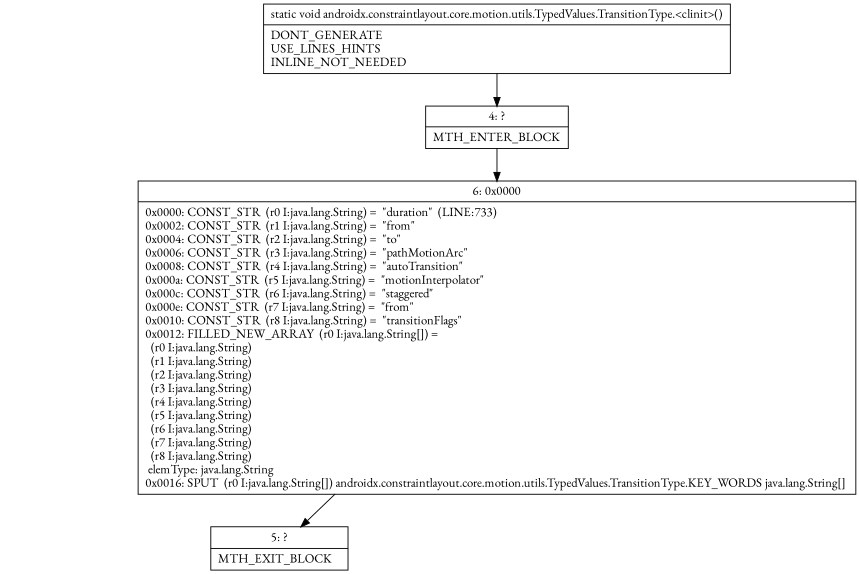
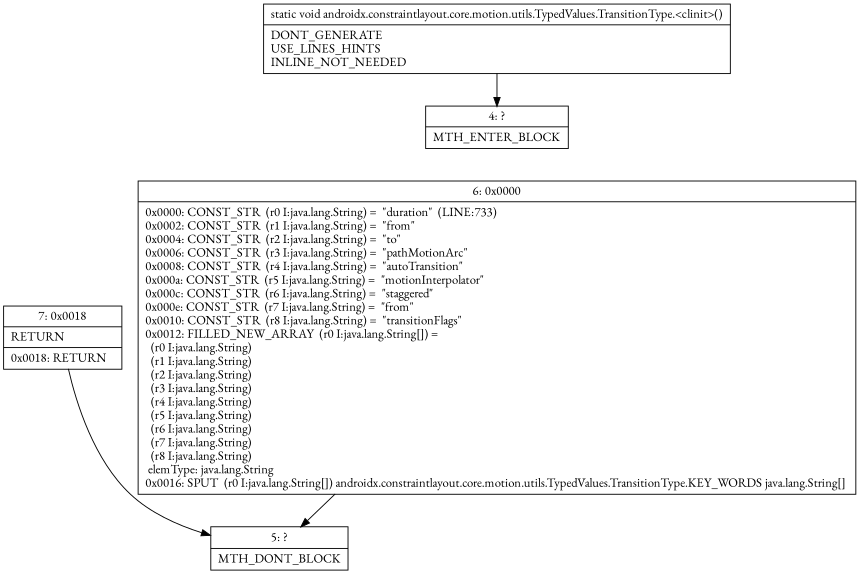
(497, 160) -> none
none -> (63, 338)
(275, 559) -> (279, 559)
